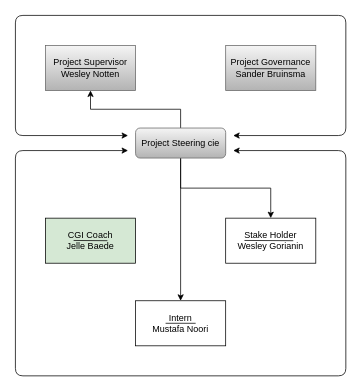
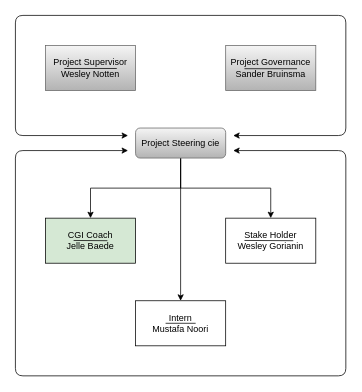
(138, 109) -> (90, 199)
